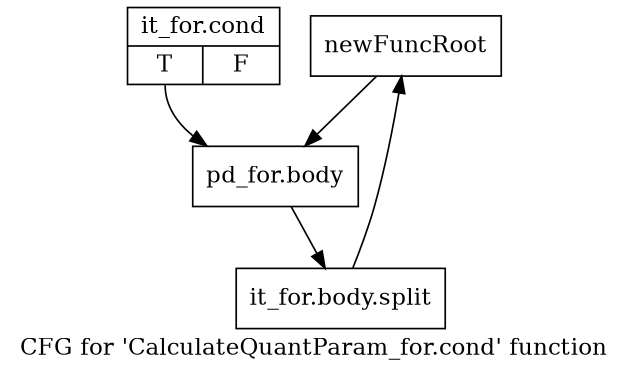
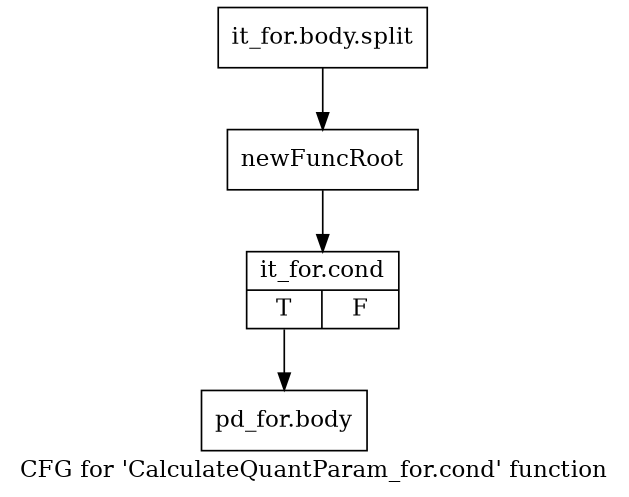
(347, 105) -> (323, 212)
(304, 230) -> none
